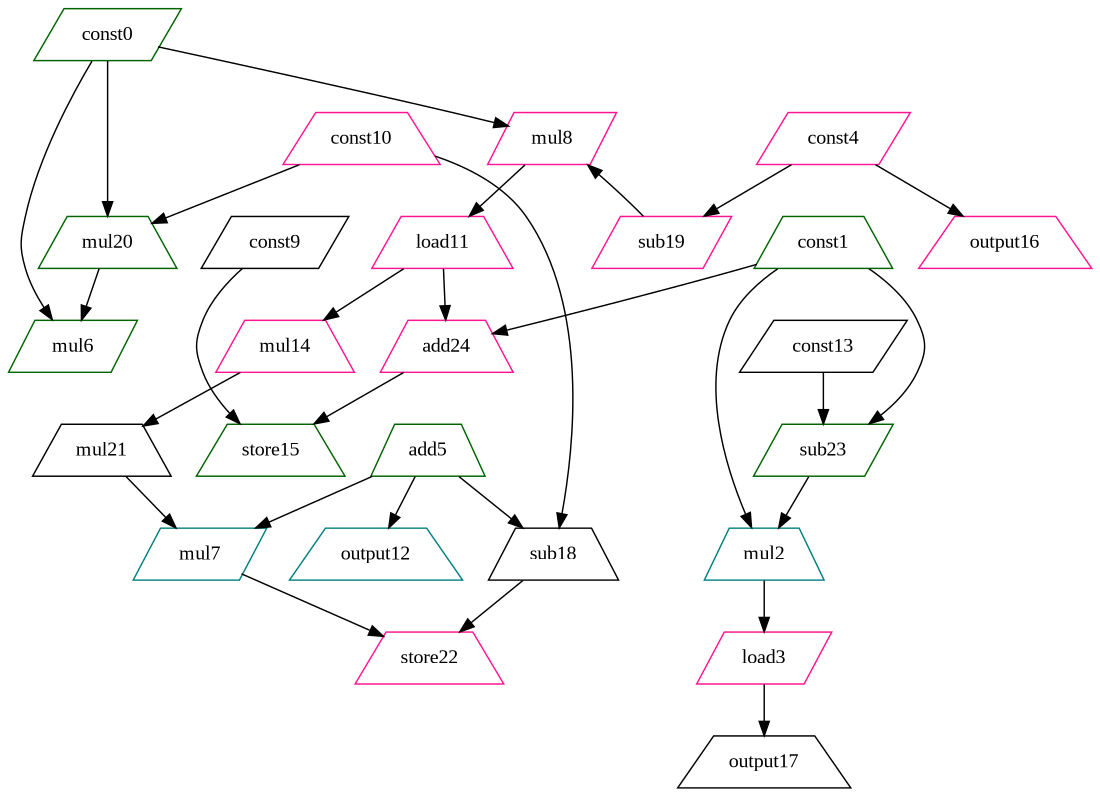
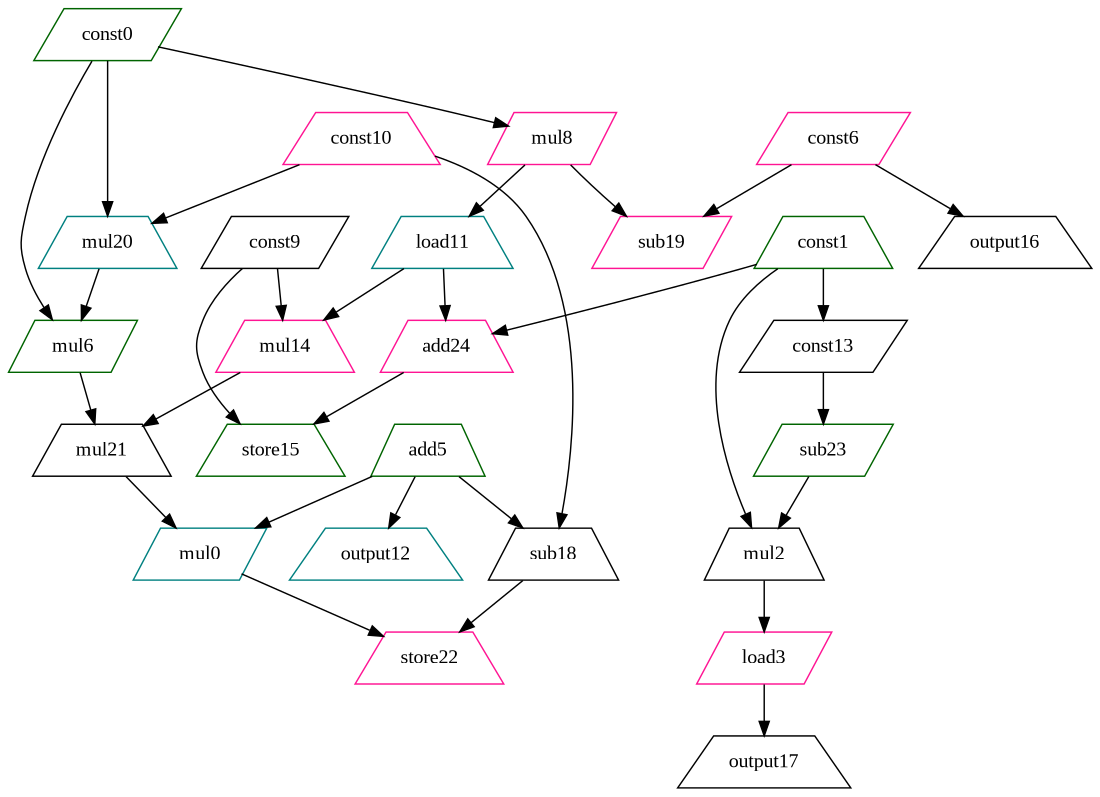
(833, 139) -> (833, 139)
(622, 195) -> (593, 186)
(108, 242) -> (108, 242)
(442, 242) -> (442, 242)
(1005, 242) -> (1005, 242)
none -> (279, 287)
(924, 339) -> (823, 287)
none -> (85, 391)
(200, 554) -> (200, 554)
(764, 554) -> (764, 554)
